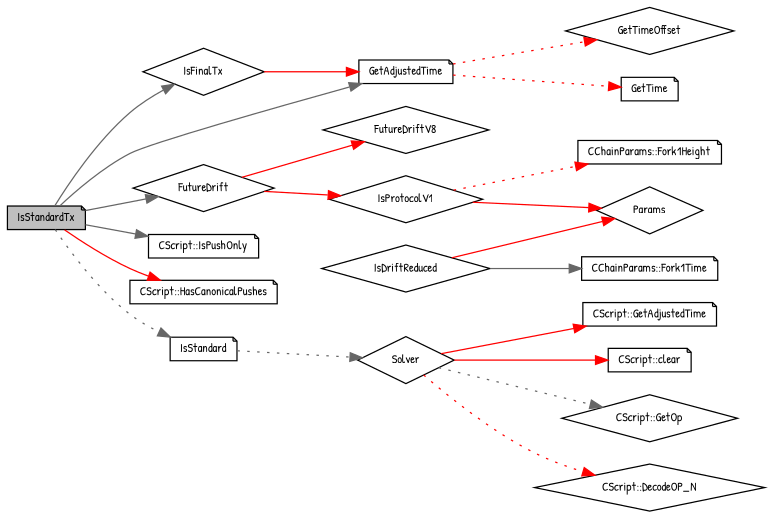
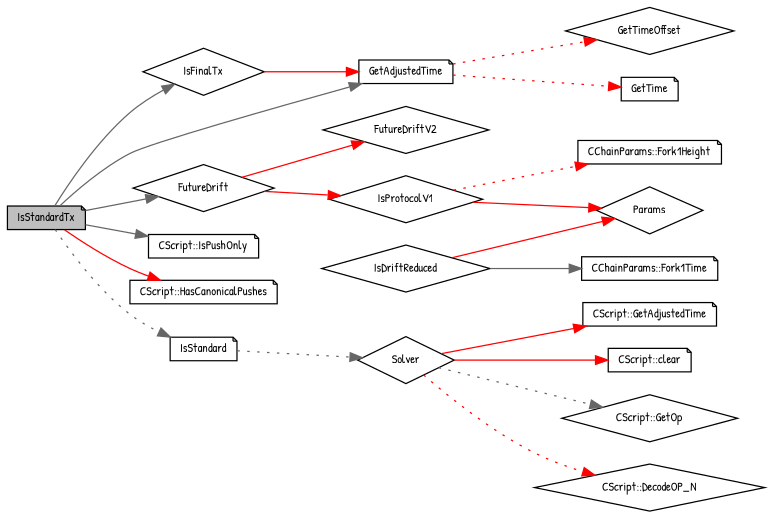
(406, 130) -> (406, 130)
